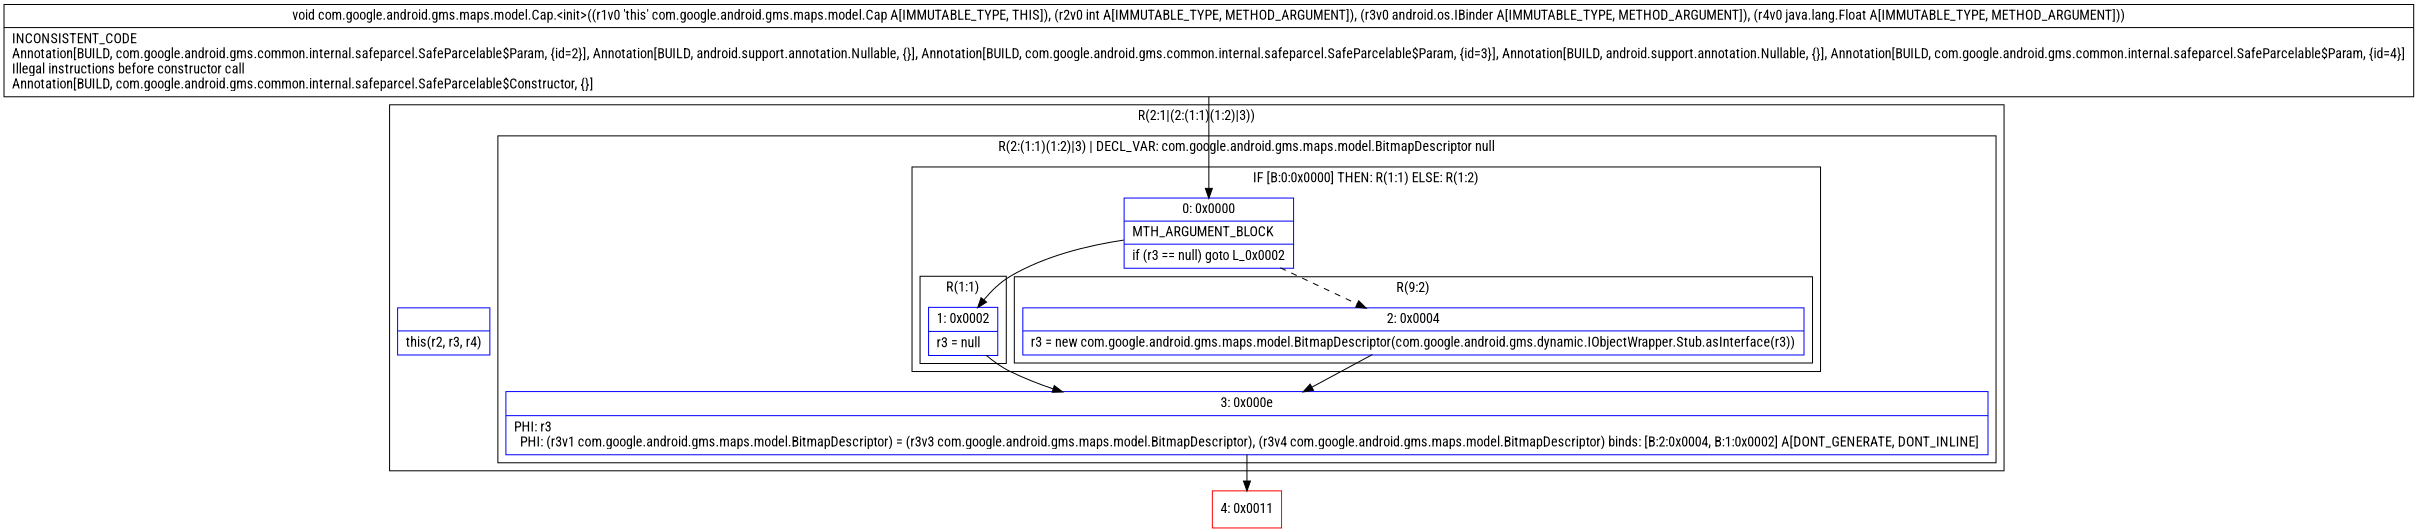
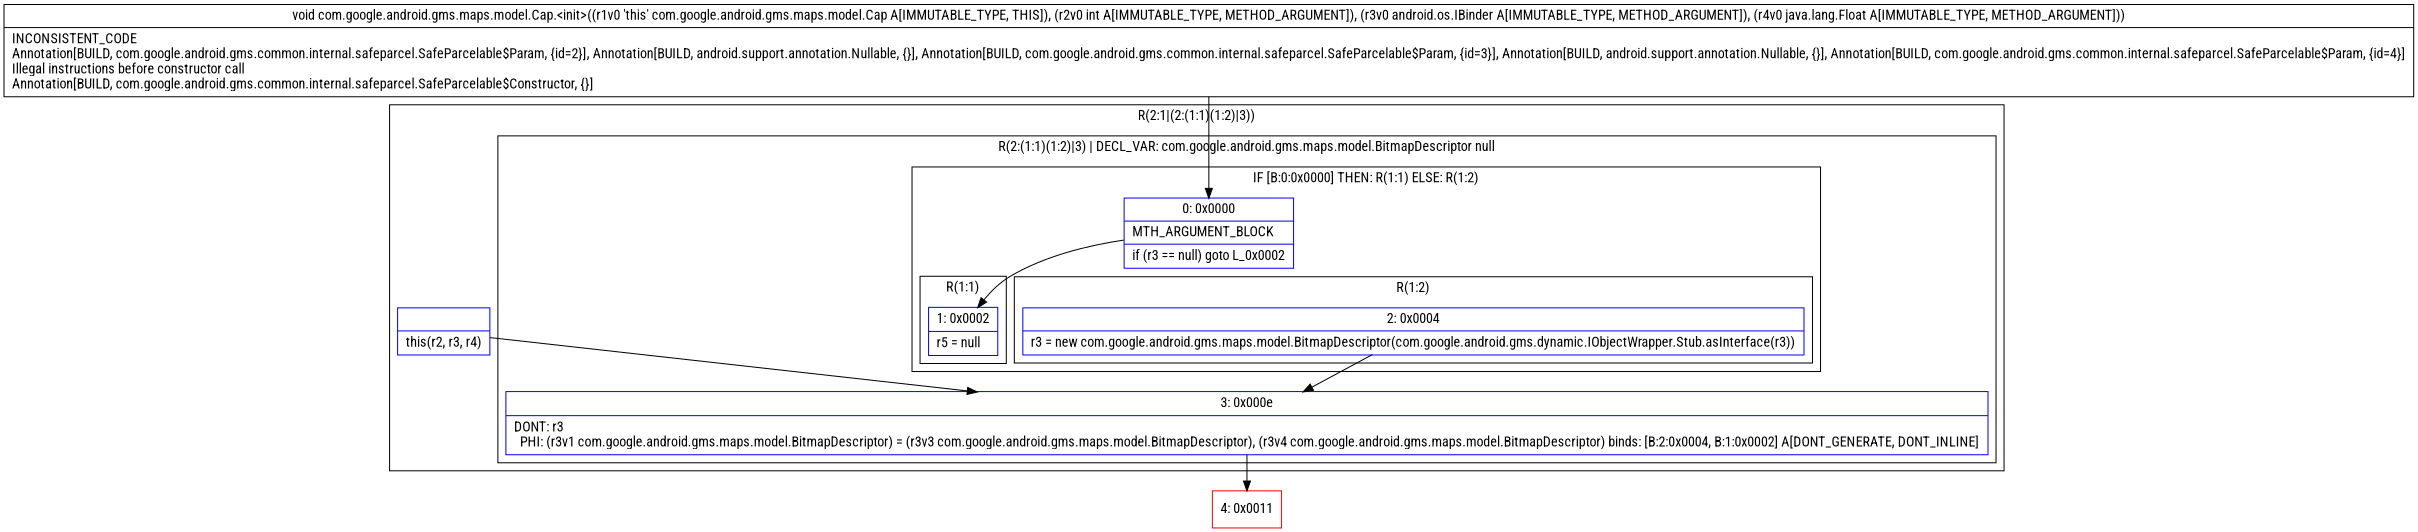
(1319, 286) -> none
(1413, 288) -> (1413, 288)
(959, 343) -> (959, 343)
(1025, 378) -> (729, 364)
(534, 427) -> (540, 427)
